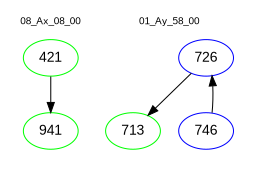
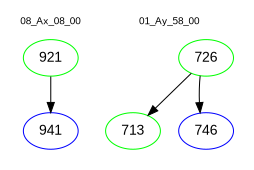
(51, 58) -> (51, 58)
(206, 58) -> (206, 58)
(213, 99) -> (199, 89)
(51, 131) -> (51, 131)
